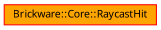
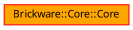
(80, 15) -> (67, 15)
